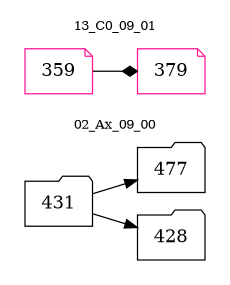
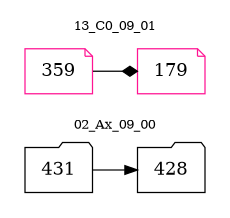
(171, 71) -> (171, 71)
(171, 170) -> none
